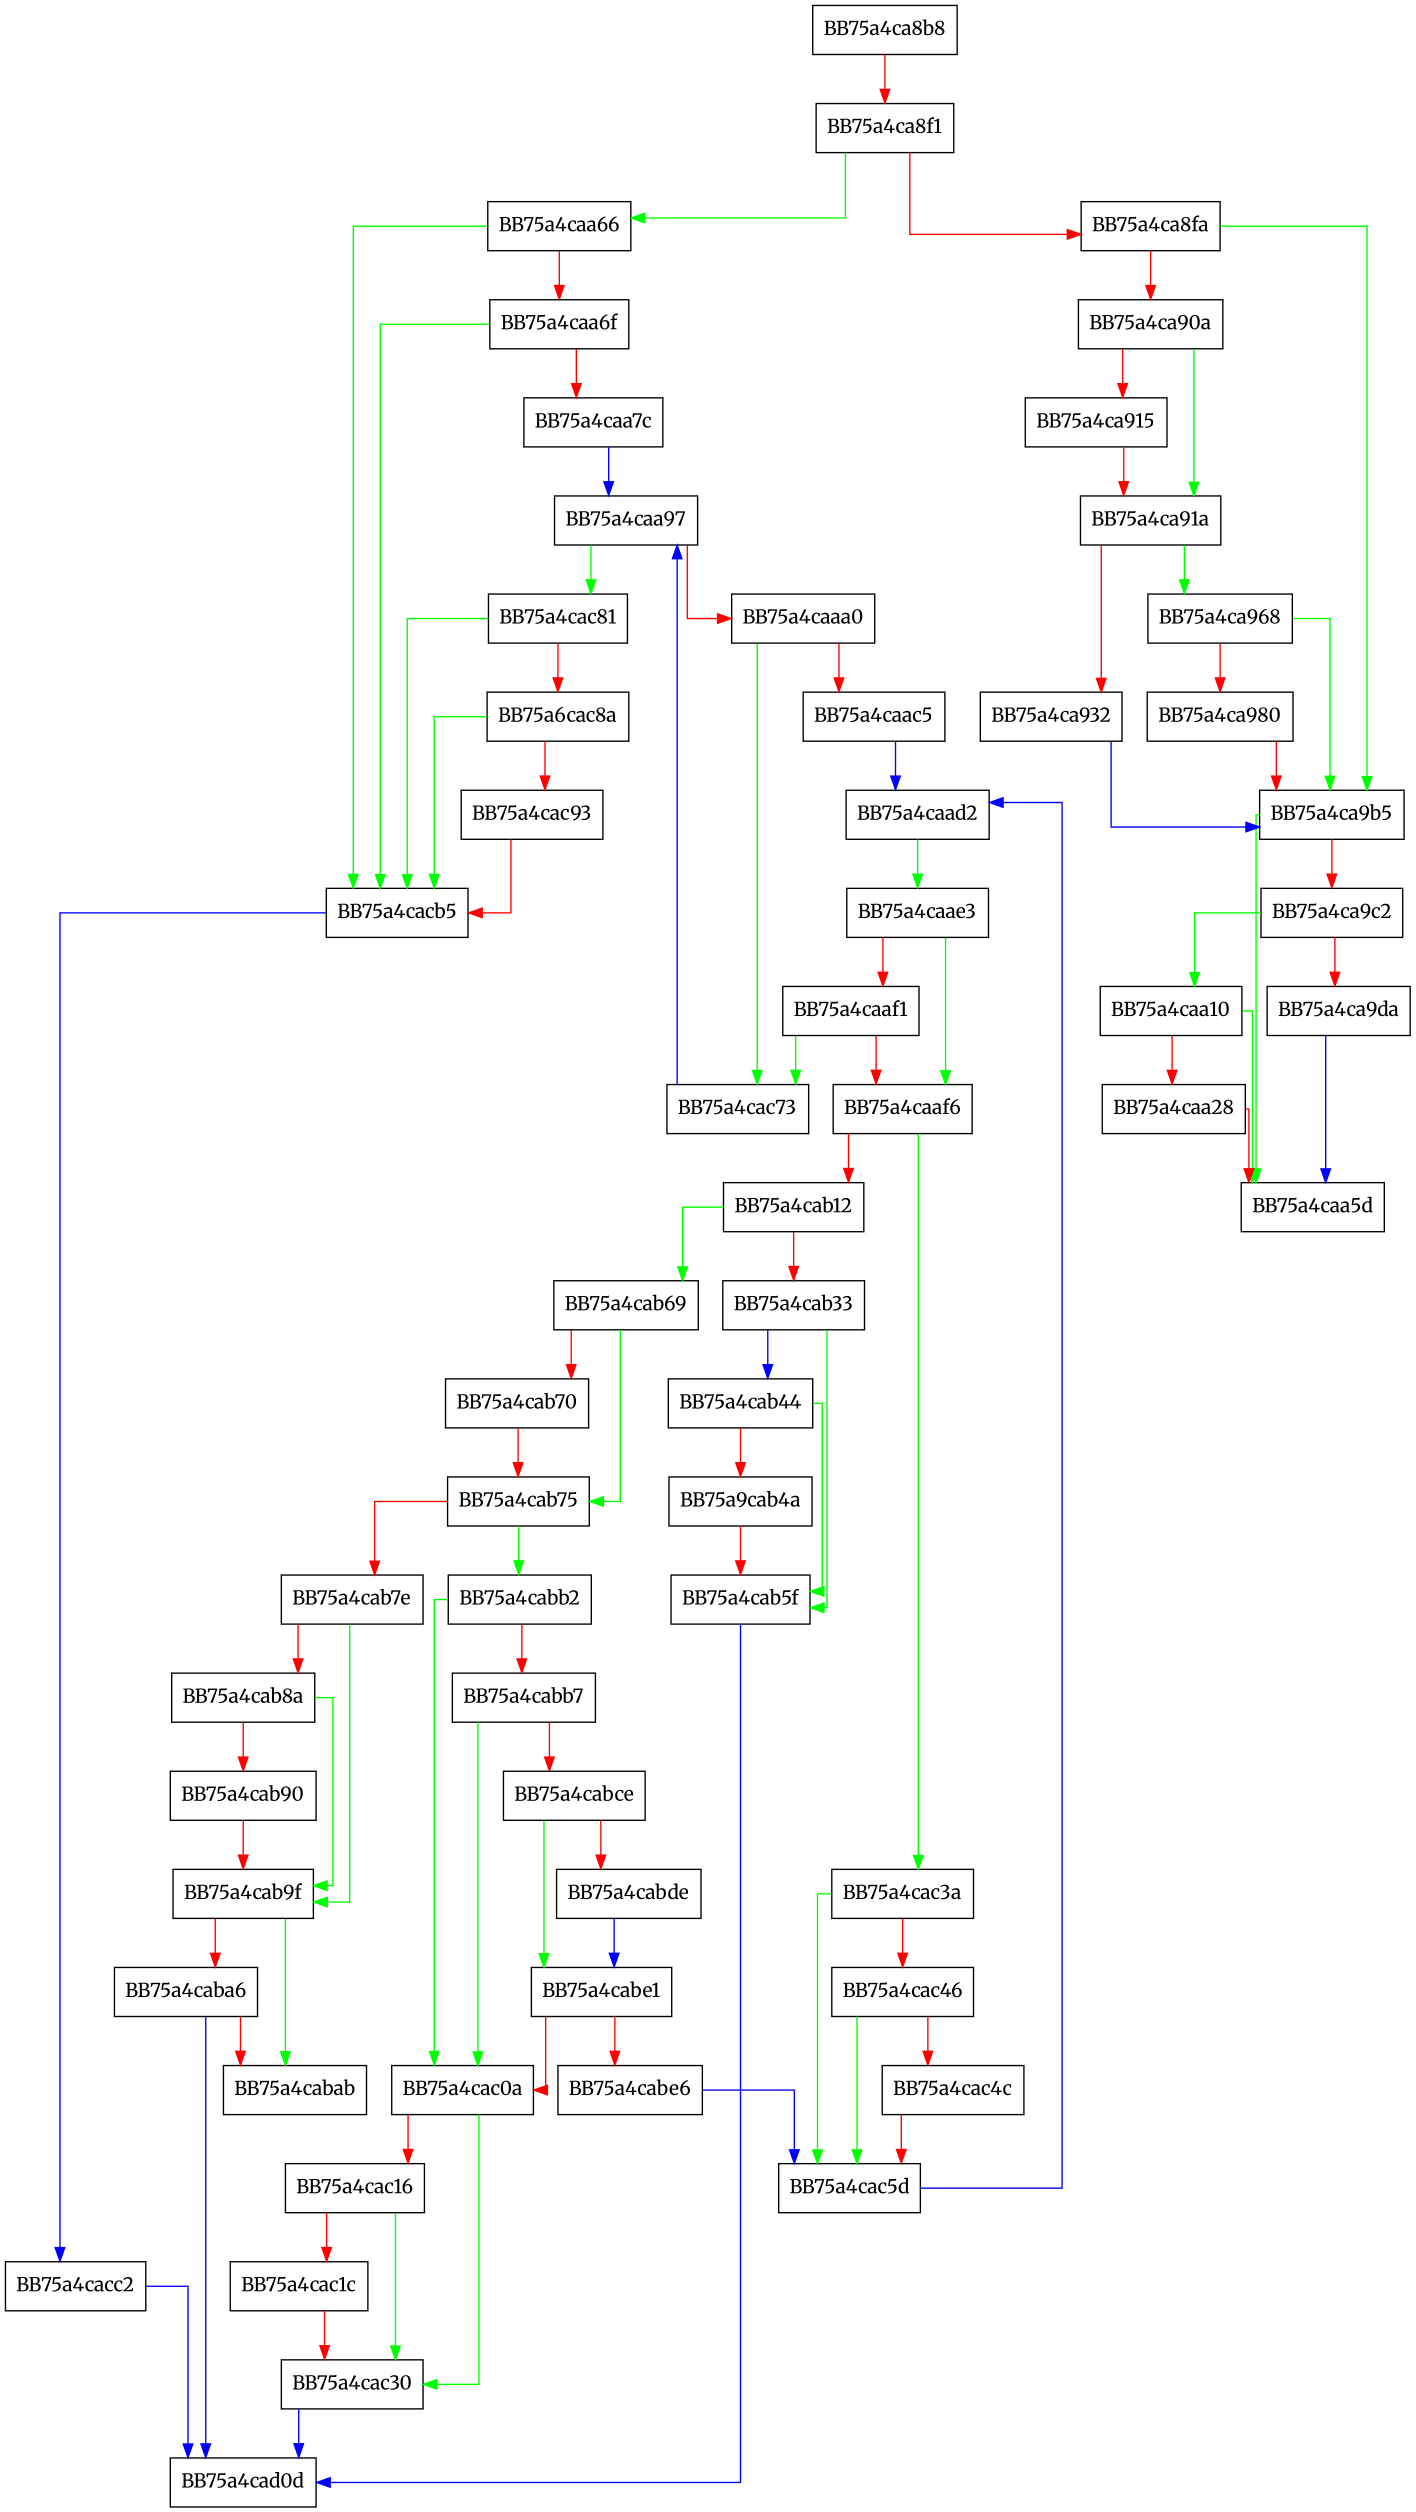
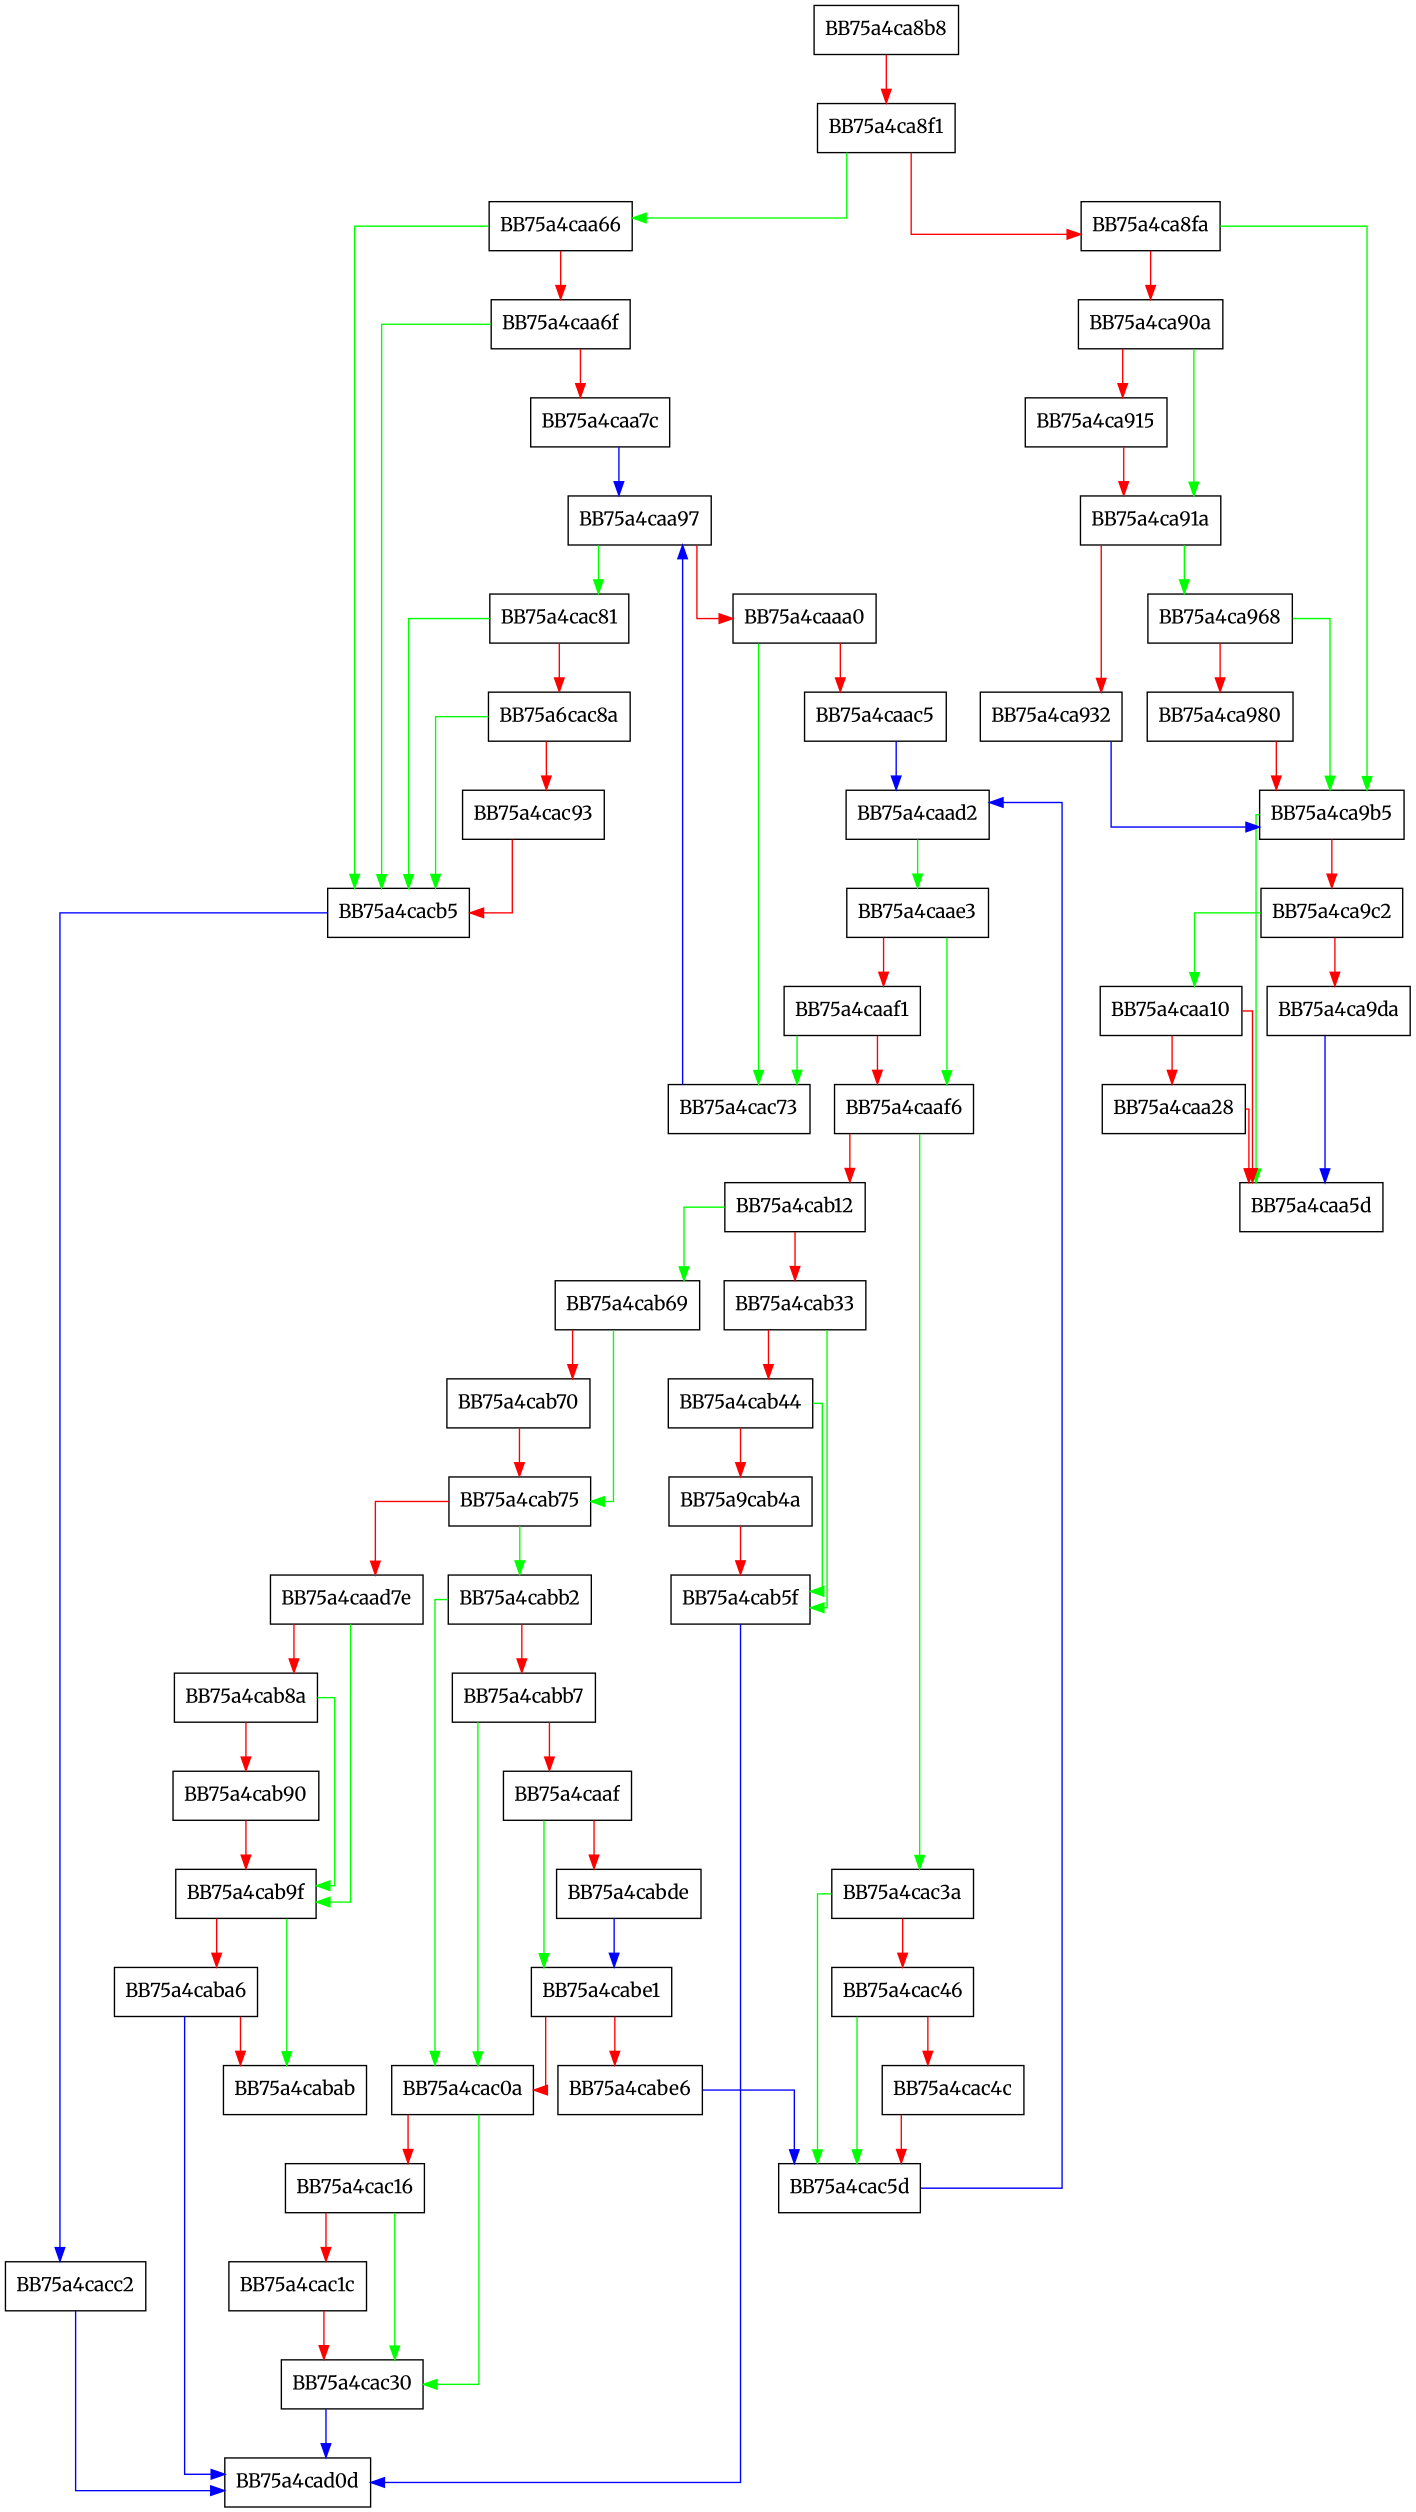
(1252, 1085) -> (1252, 1085)
(768, 1347) -> (768, 1347)
(352, 1600) -> (347, 1600)
(574, 1796) -> (567, 1796)
